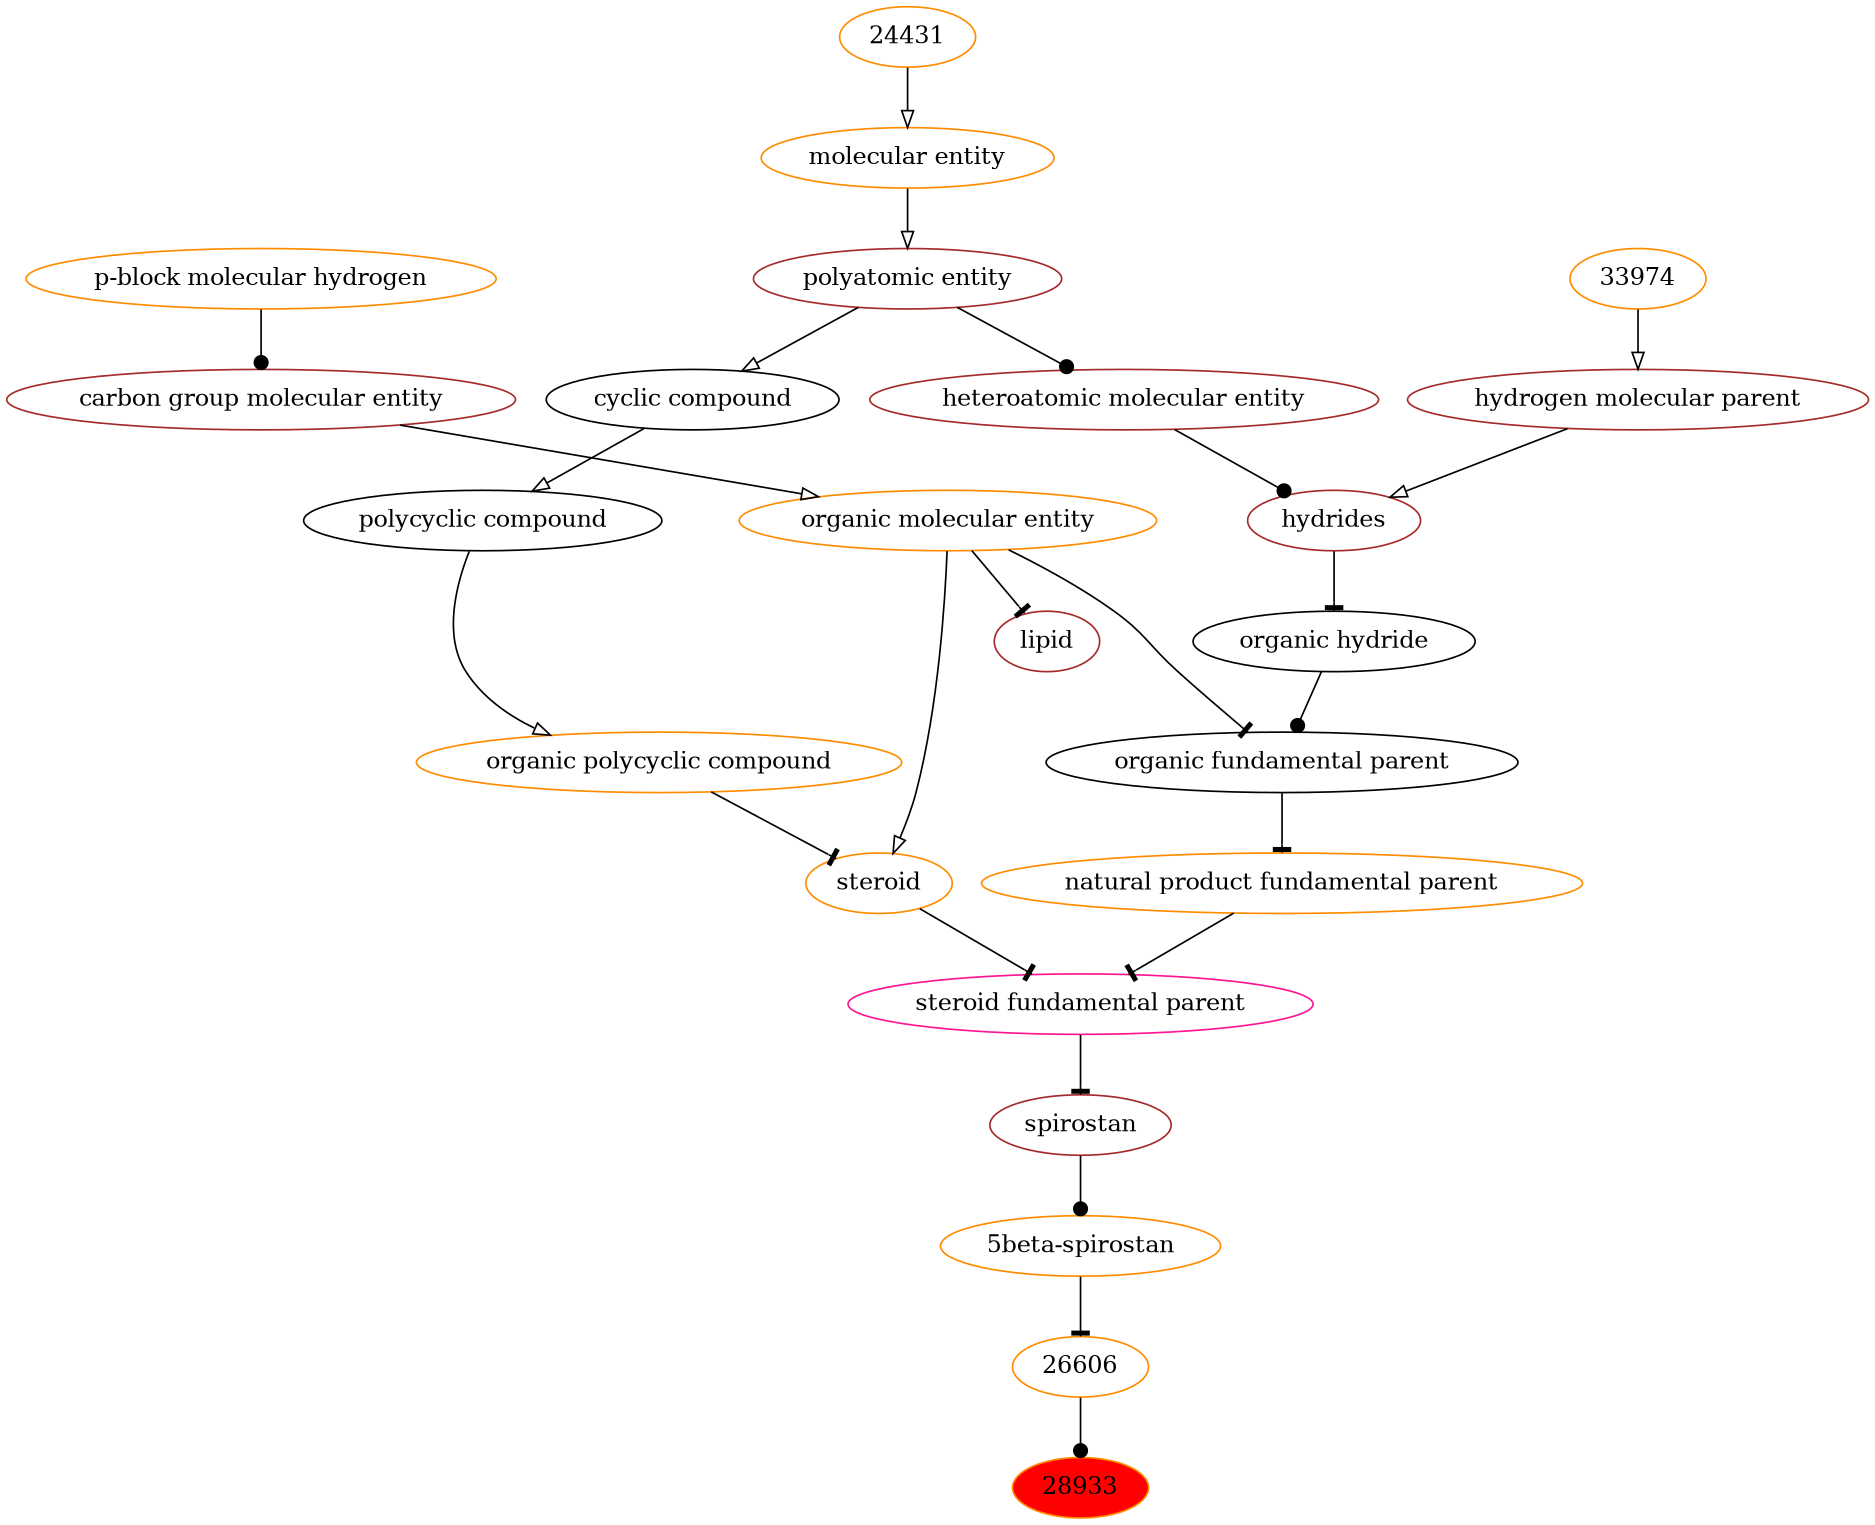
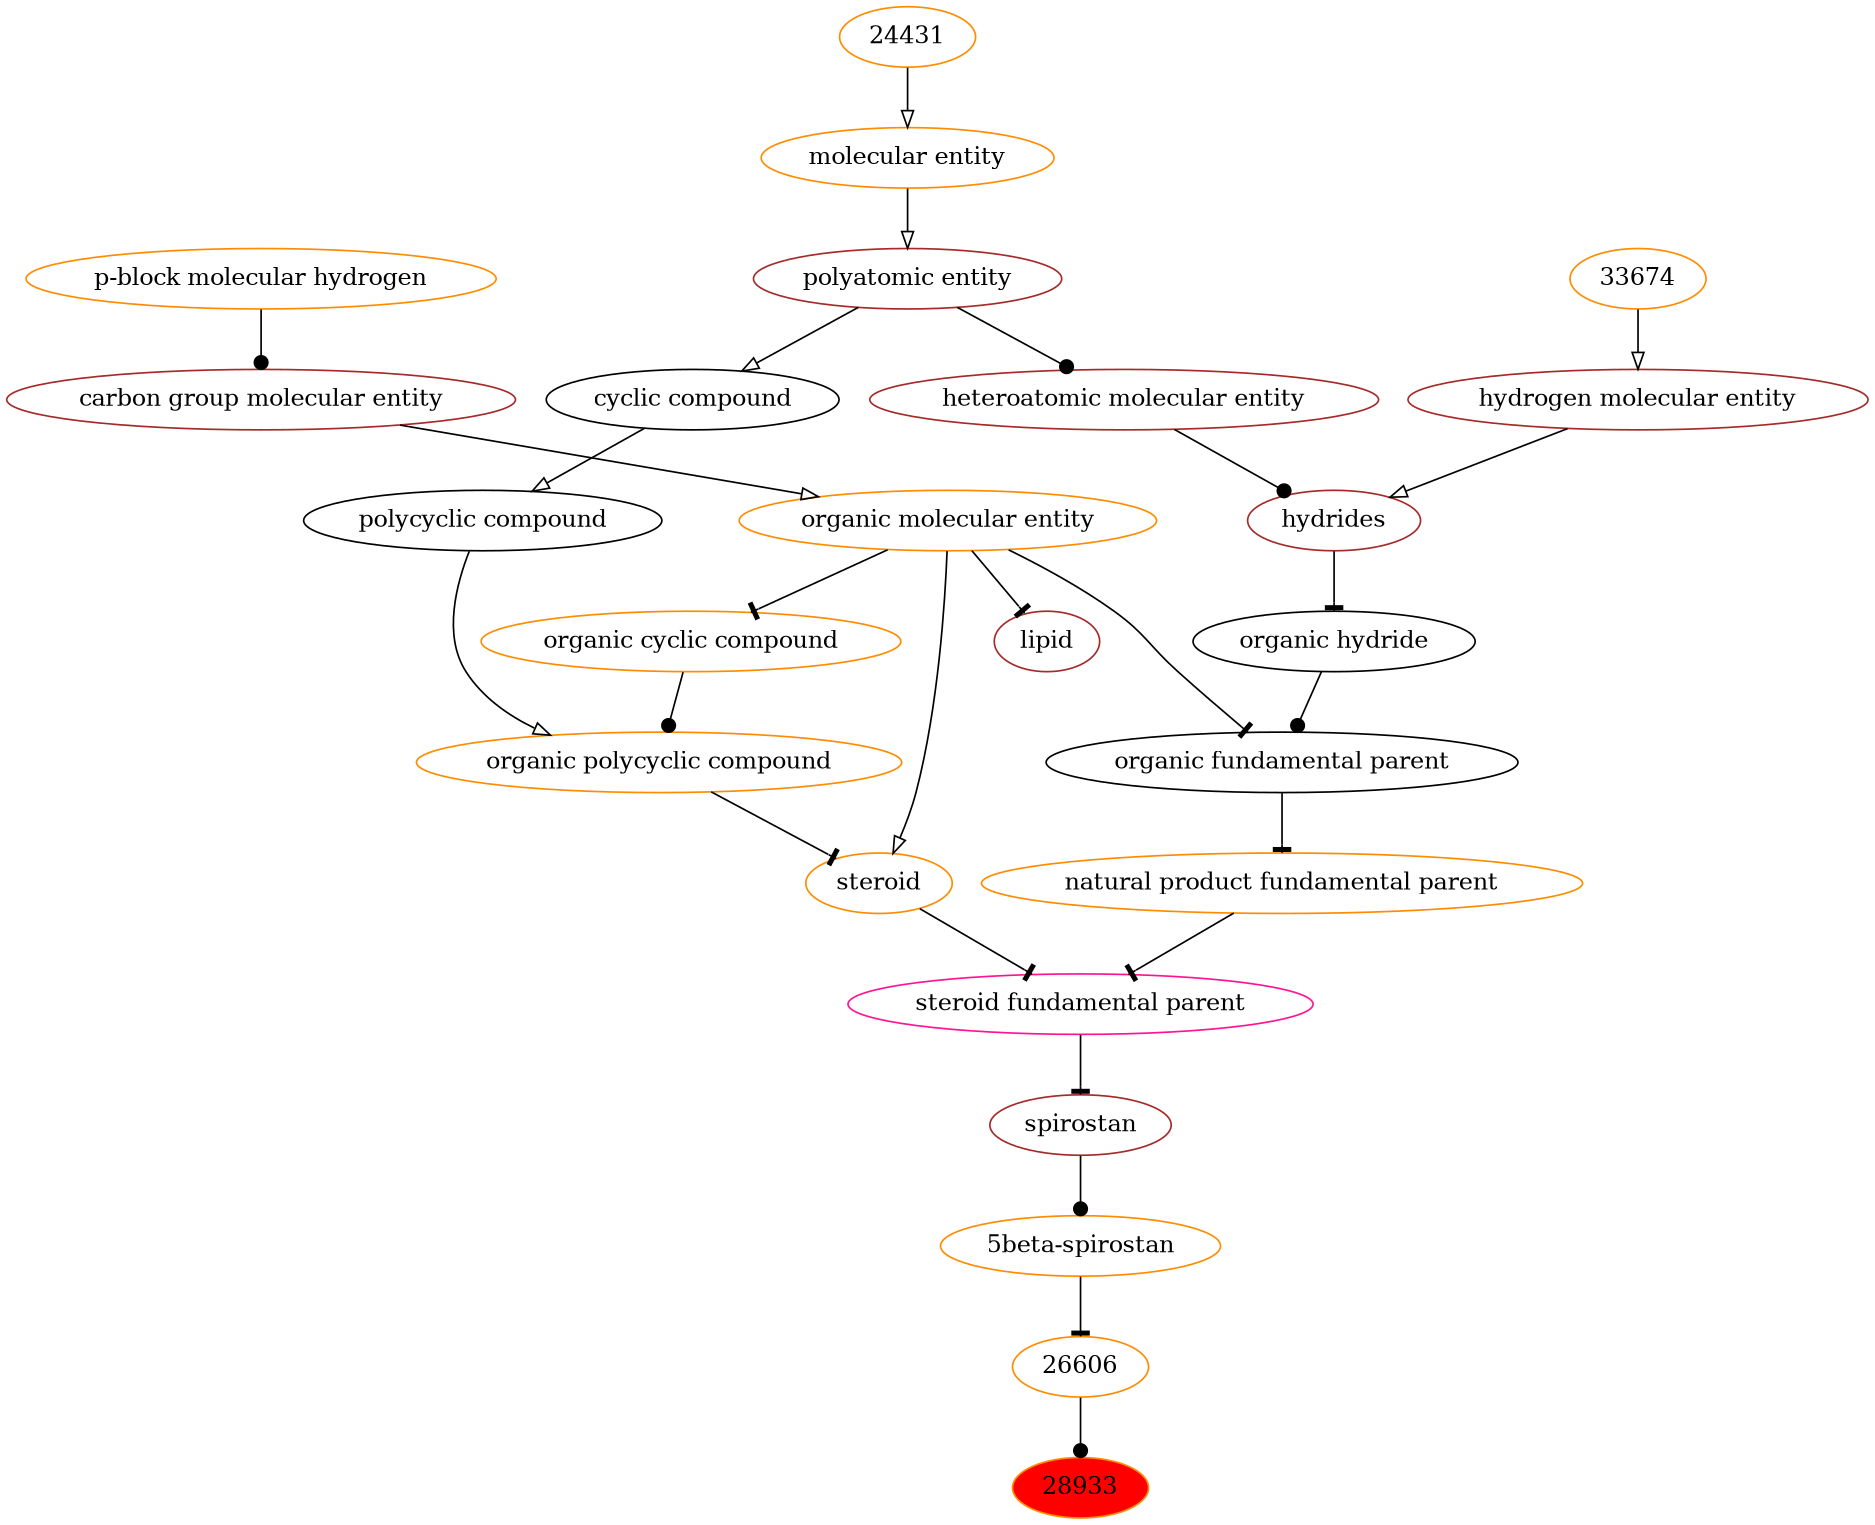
(1638, 279) -> (1638, 279)
(1638, 400) -> (1638, 400)
none -> (691, 641)
